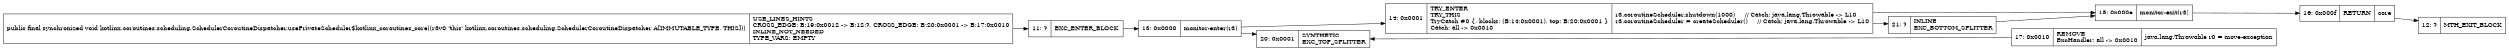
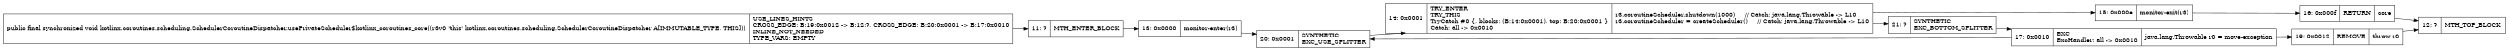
(2043, 19) -> (2002, 29)
(1925, 21) -> (1933, 21)
(1311, 25) -> (1386, 34)
(2473, 25) -> (2473, 25)
(1086, 29) -> (1087, 29)
(2071, 34) -> (2063, 34)
none -> (2347, 37)
(1334, 42) -> (1334, 42)
